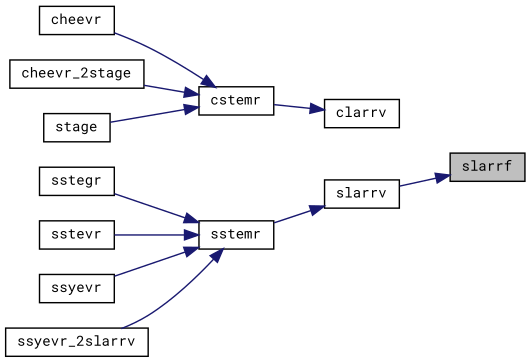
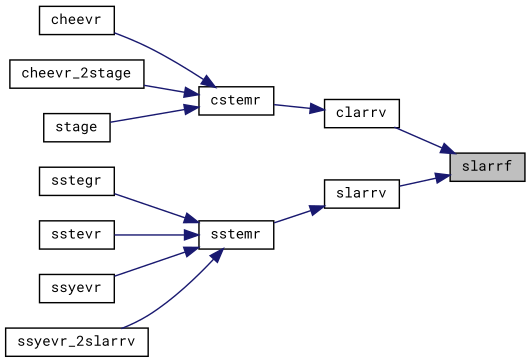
none -> (418, 137)
